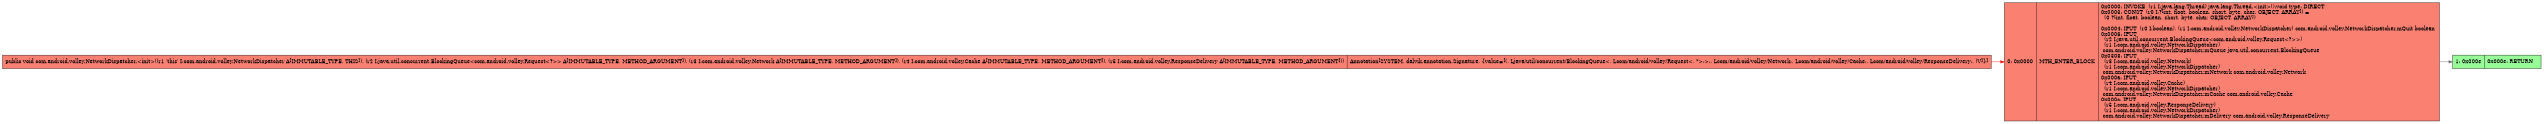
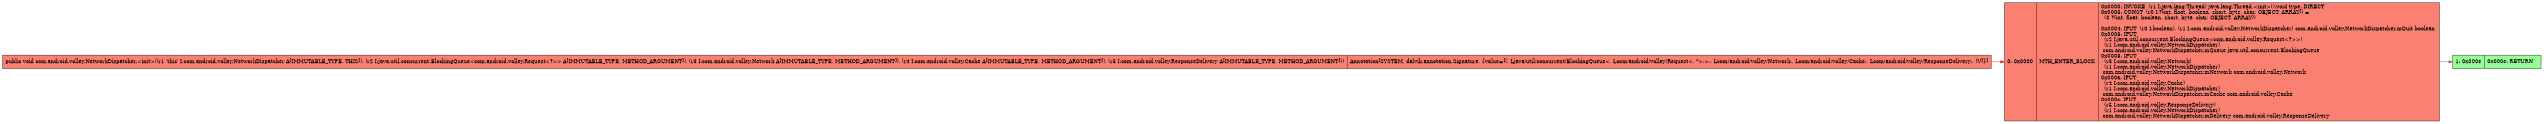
(2121, 56) -> (2121, 56)
